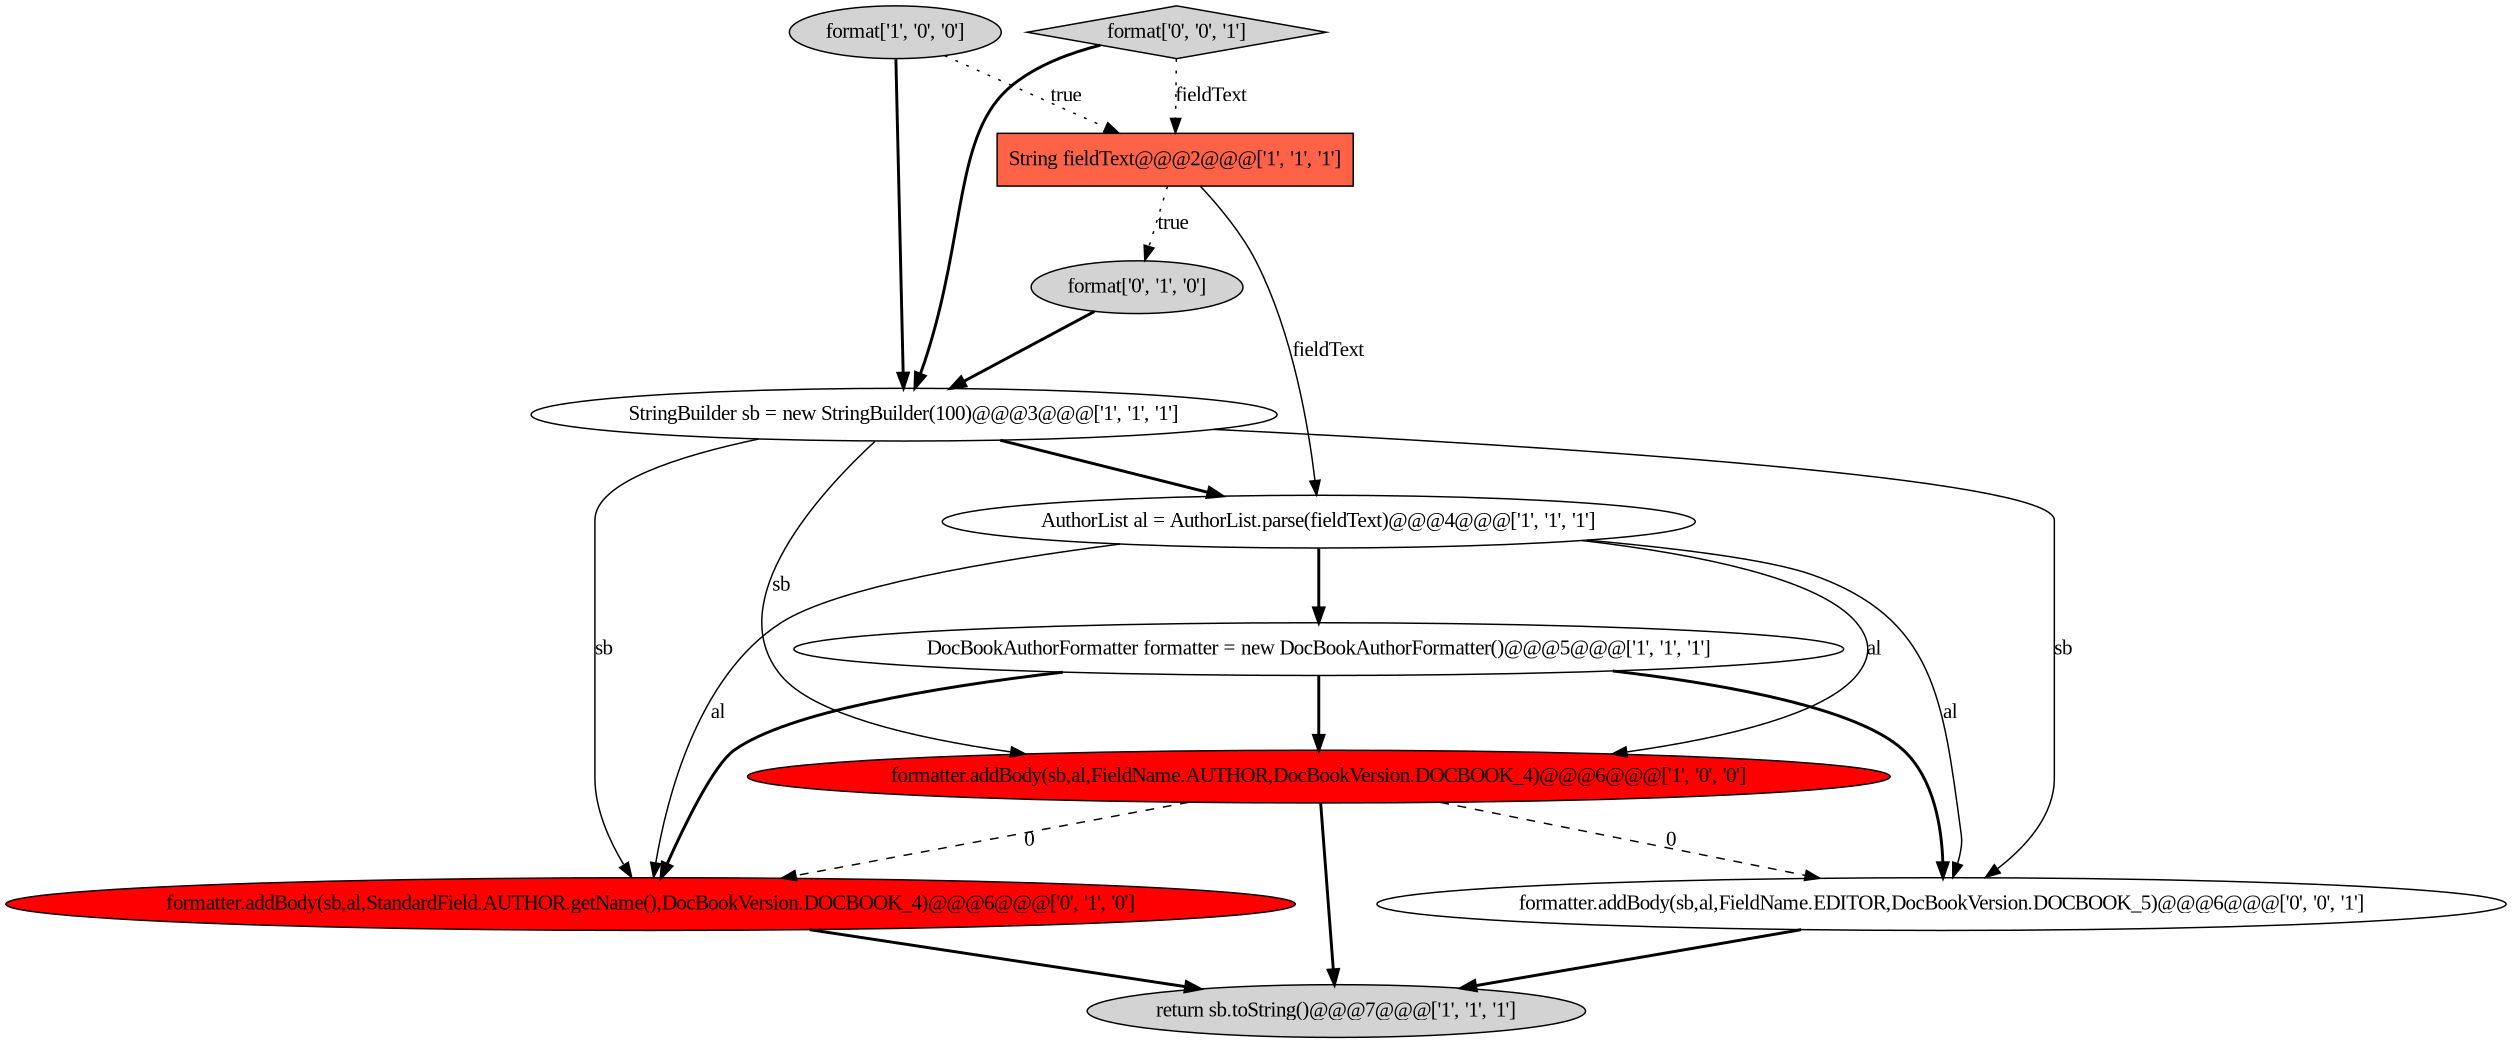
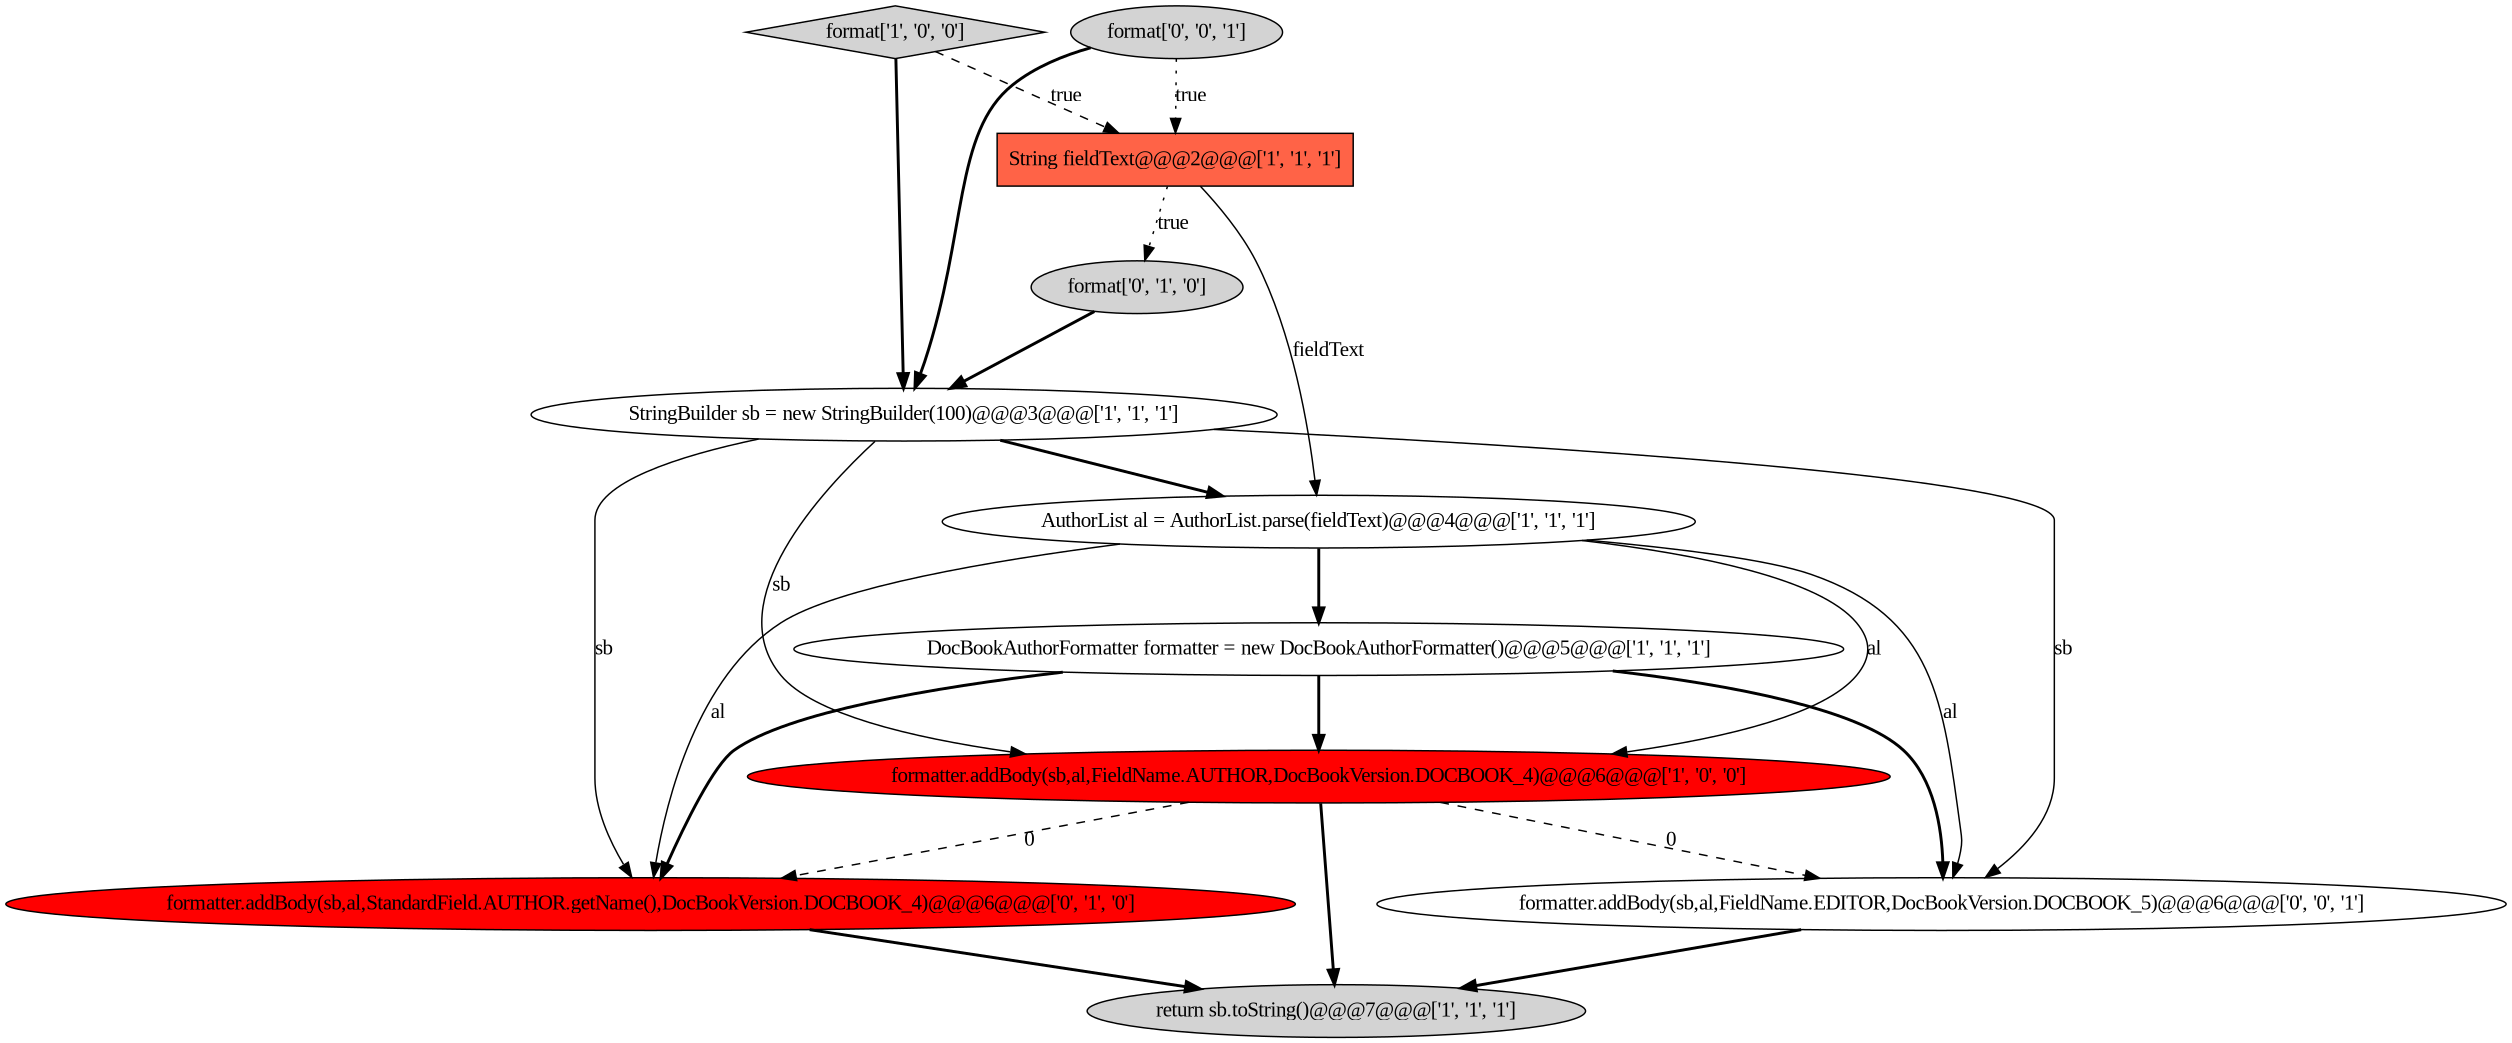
(895, 32) -> (895, 32)
(1177, 32) -> (1177, 32)
(1025, 91) -> (1024, 91)
(1211, 96) -> (1191, 96)
